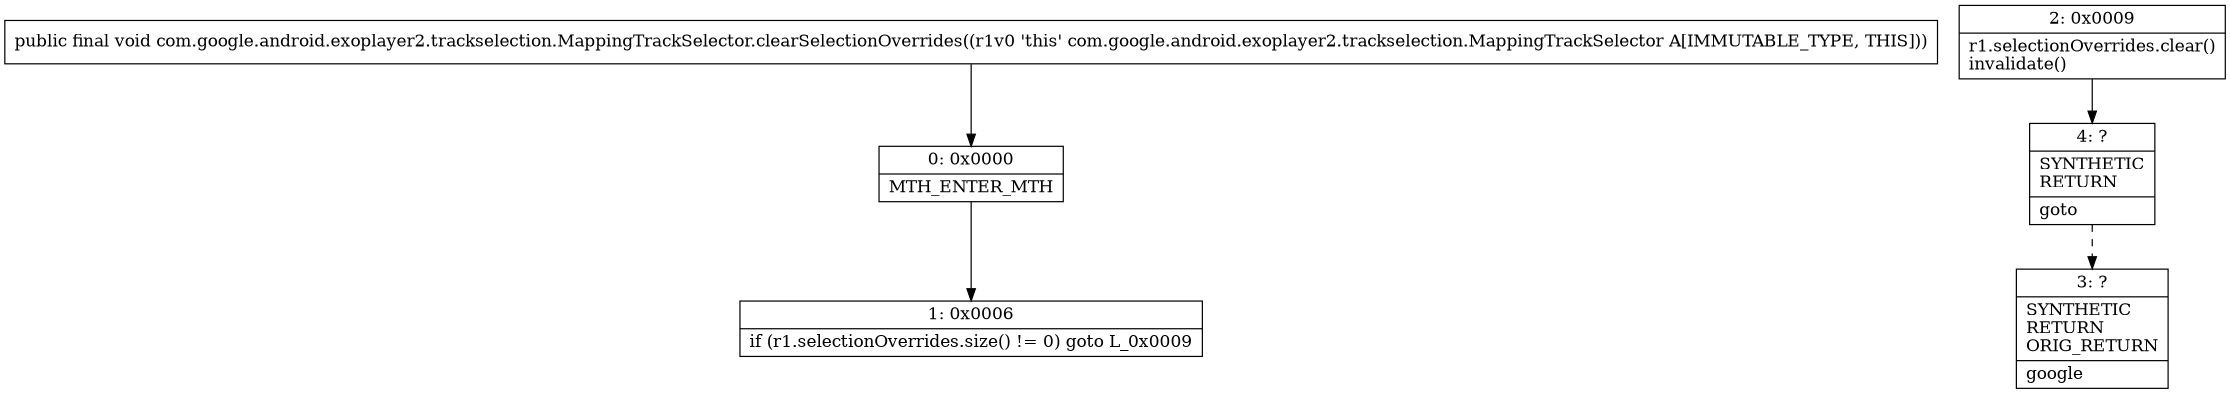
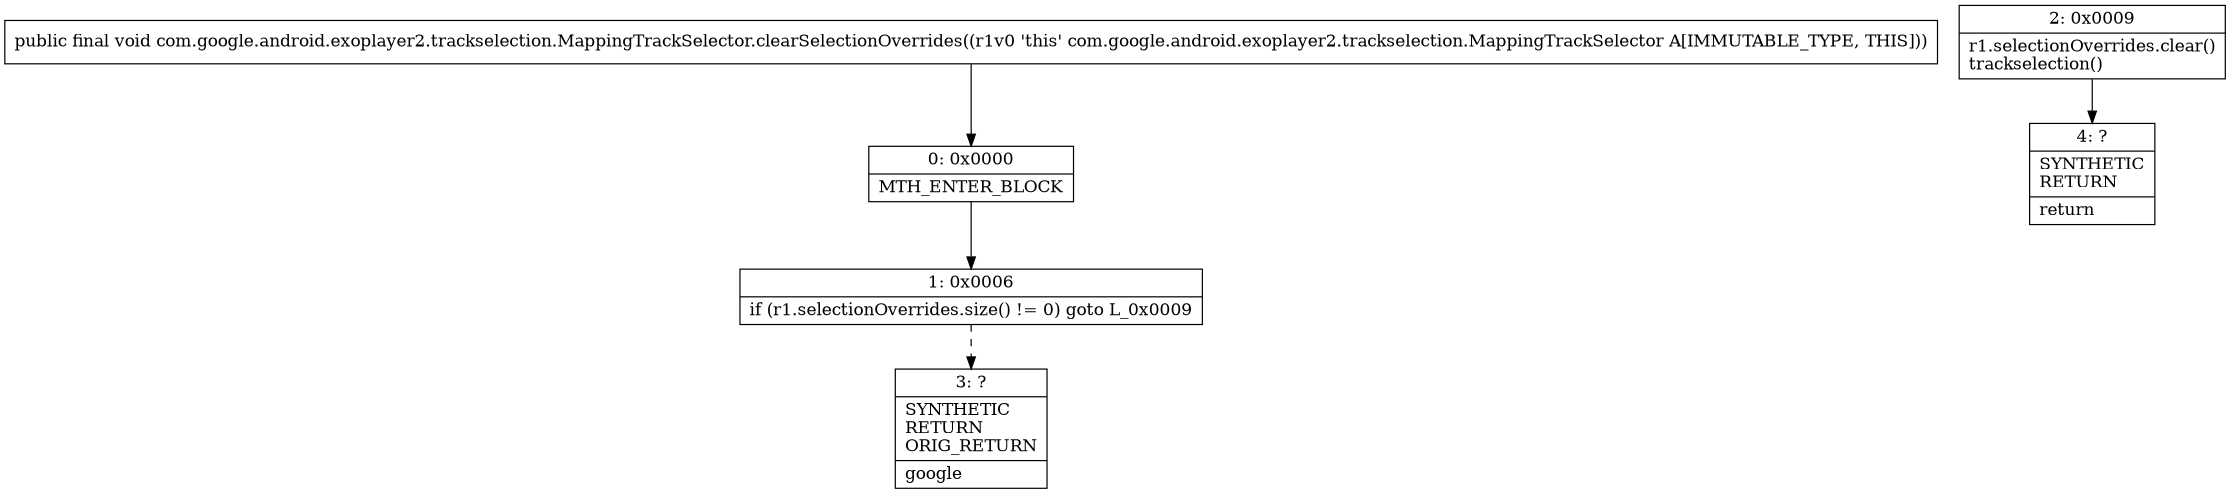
(2018, 64) -> (2036, 64)
(971, 187) -> (971, 187)
(2059, 210) -> (2067, 210)
(2092, 241) -> (971, 341)
